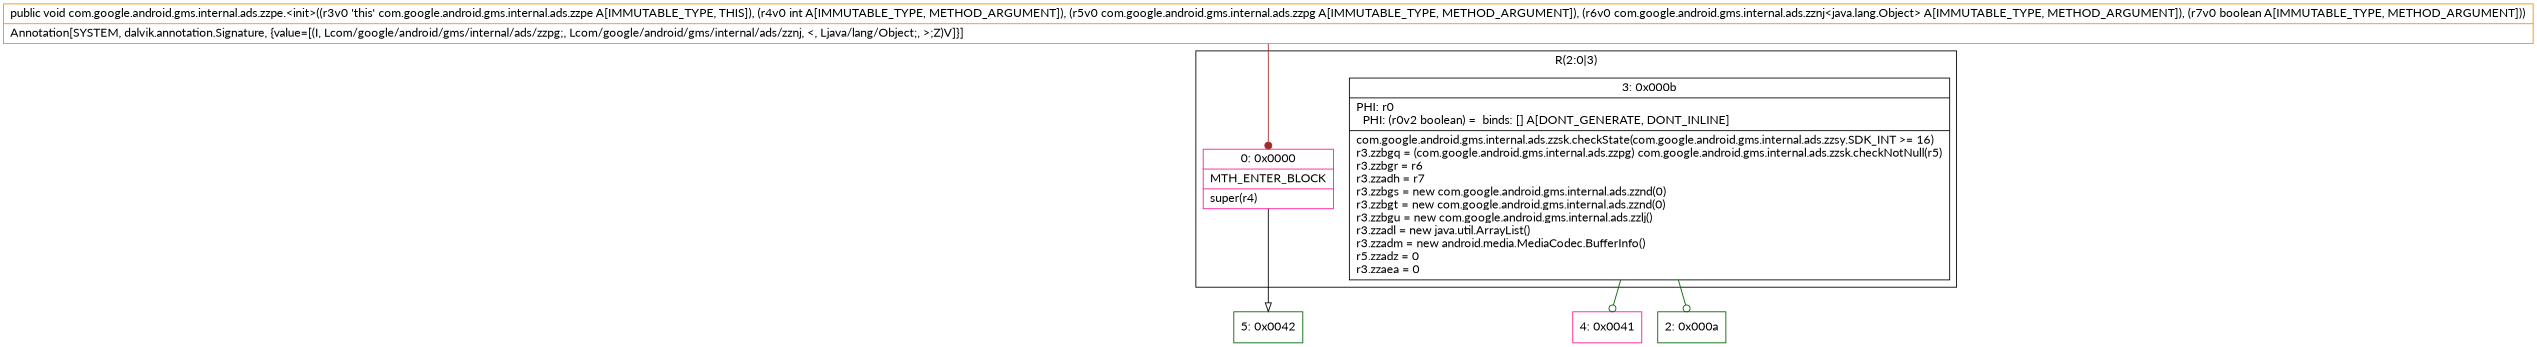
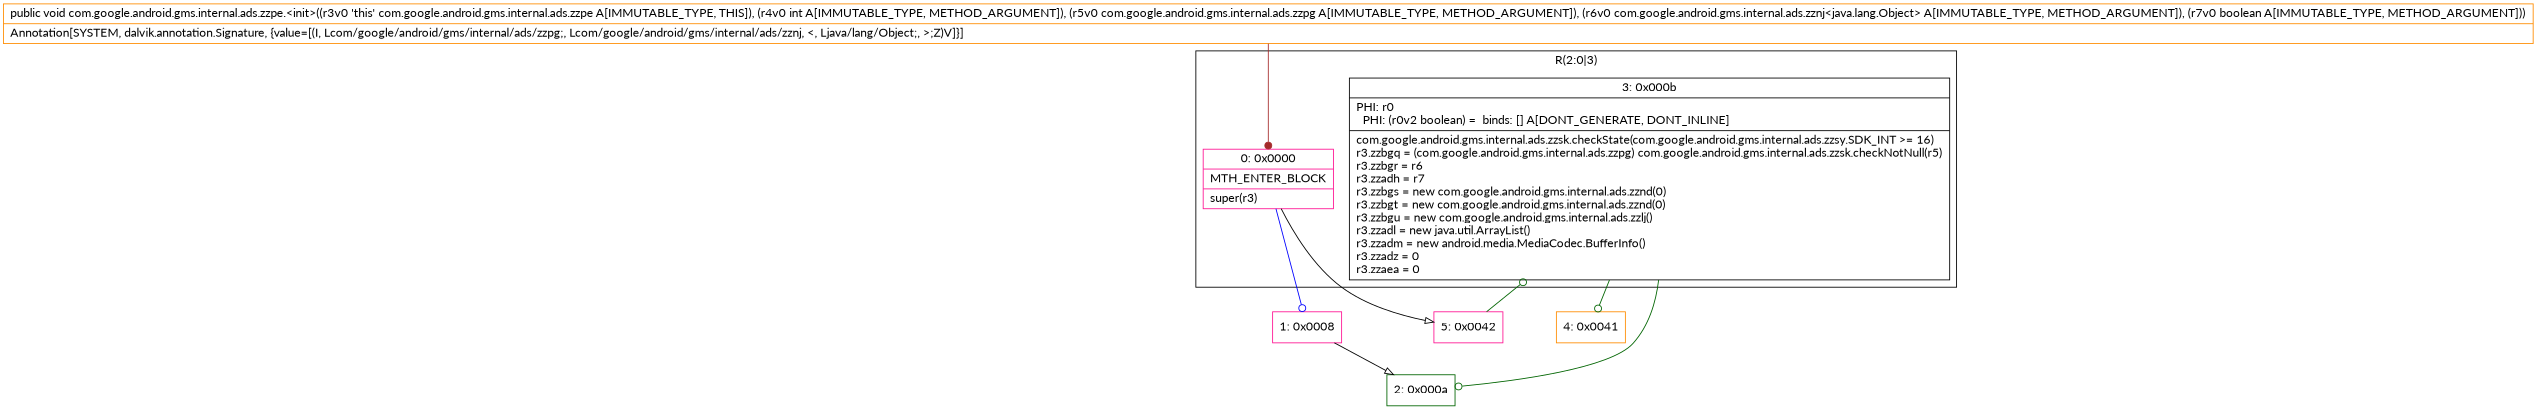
(1234, 198) -> (1234, 198)
(1388, 257) -> (1388, 257)
none -> (1503, 298)
(1268, 327) -> (1468, 327)
none -> (1307, 327)
(1607, 327) -> (1591, 327)
